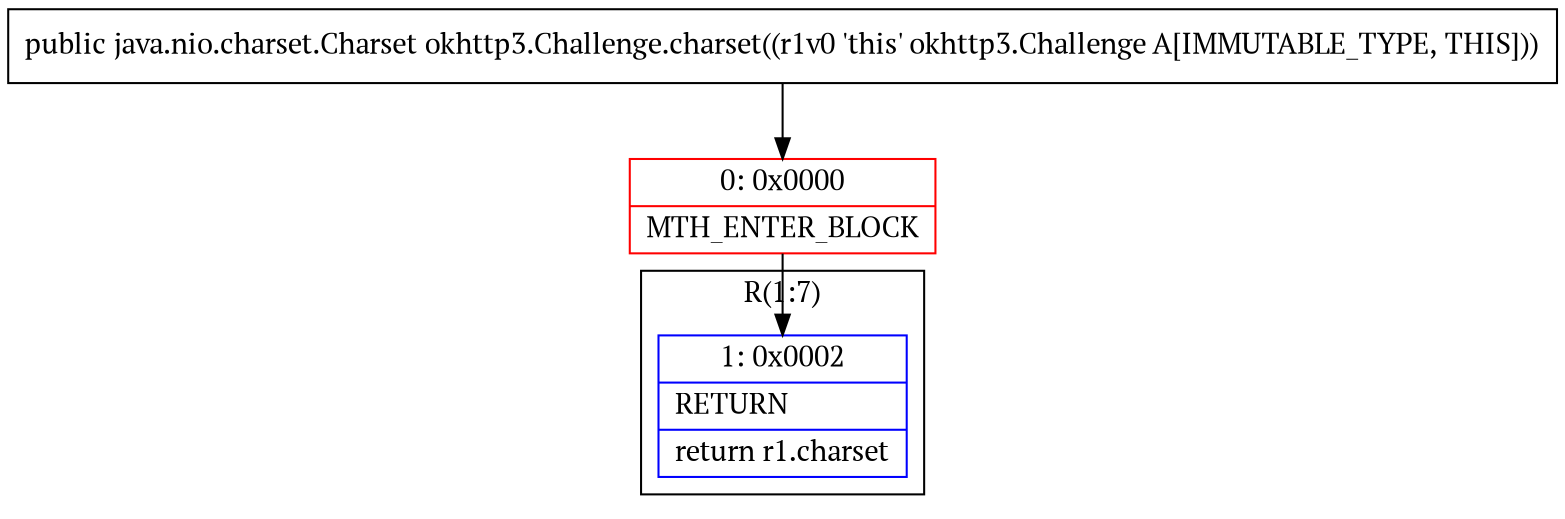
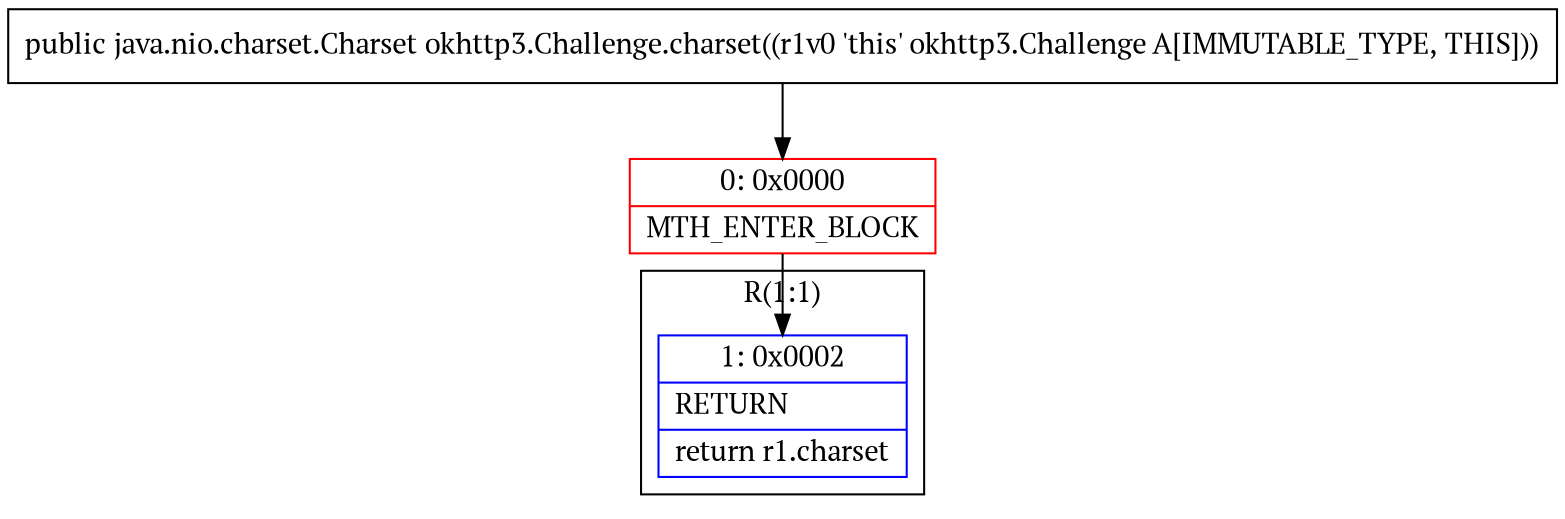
(783, 294) -> (783, 294)
